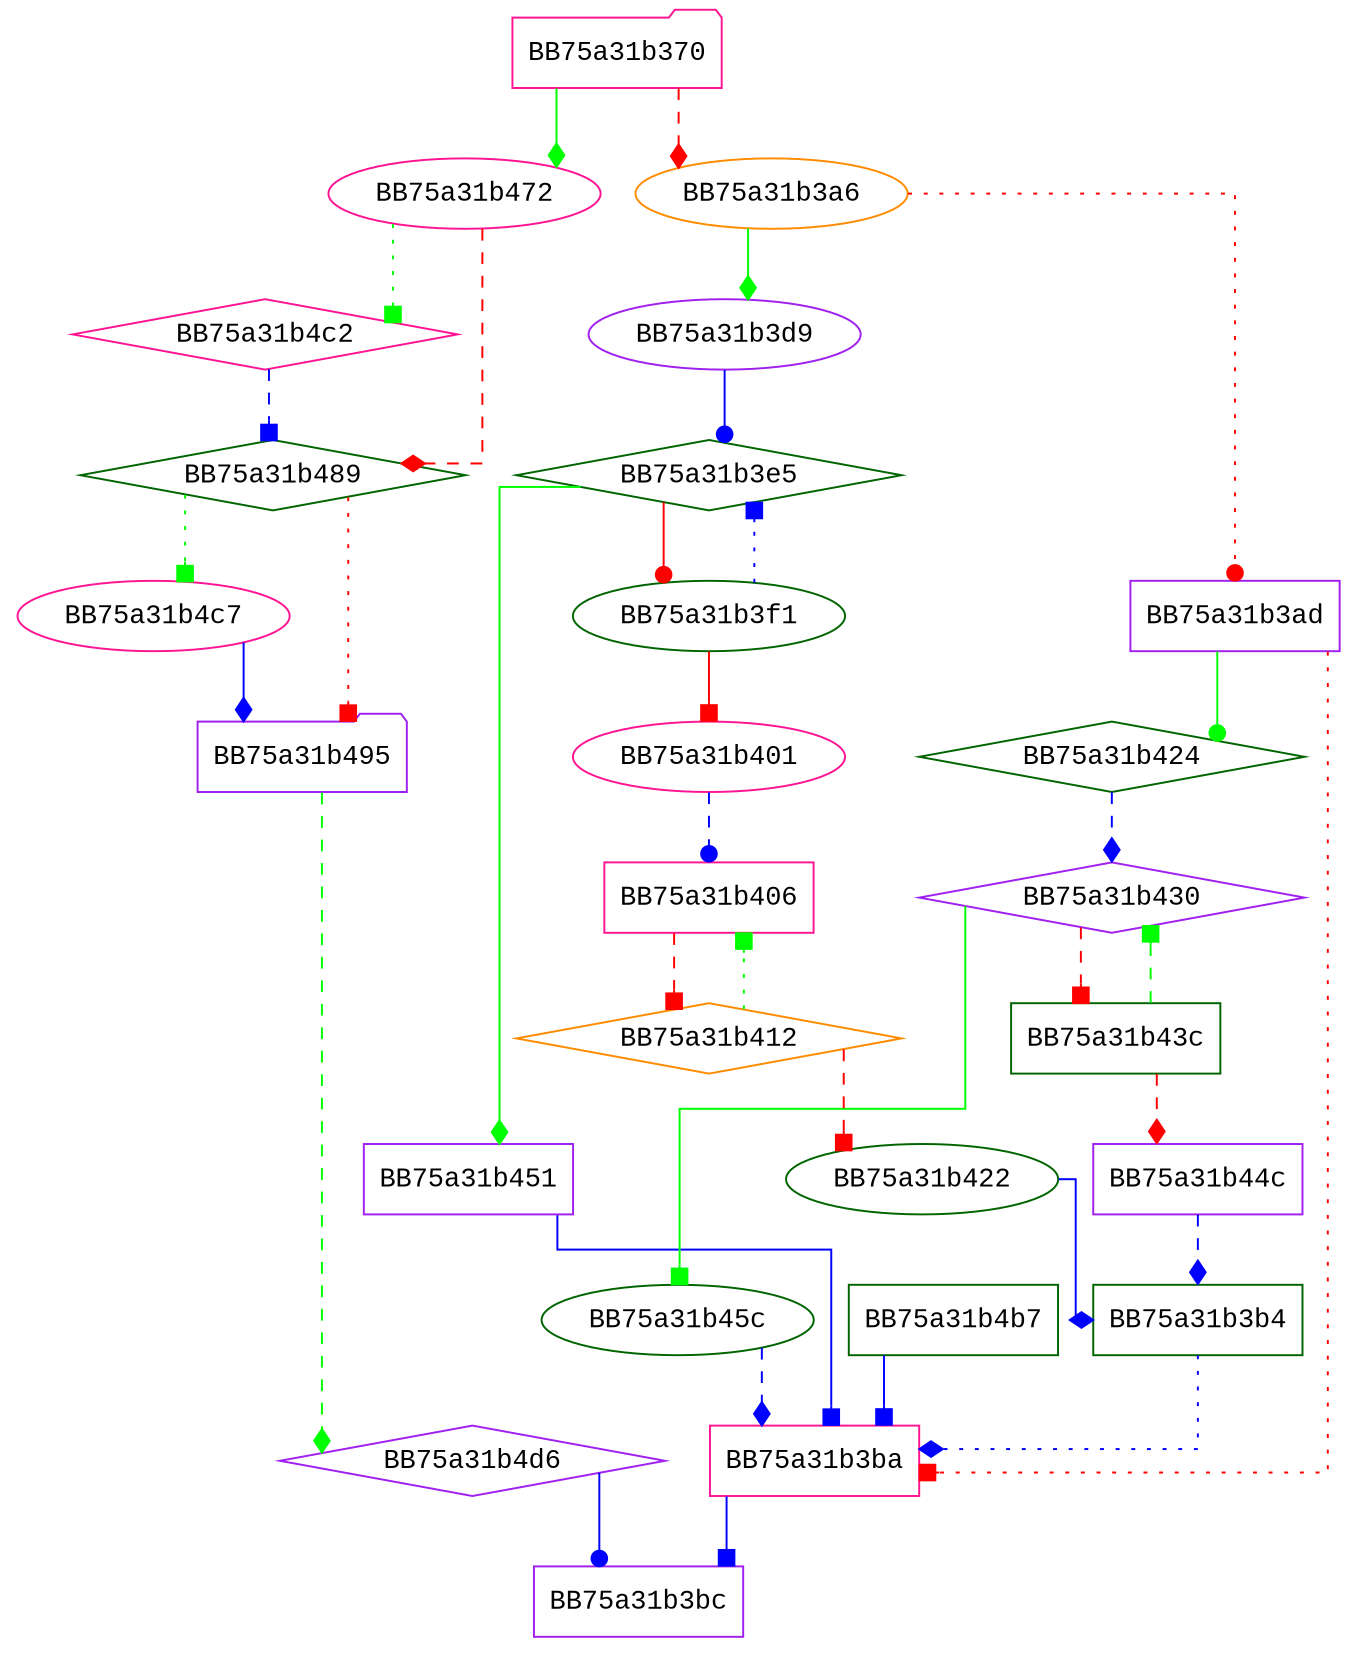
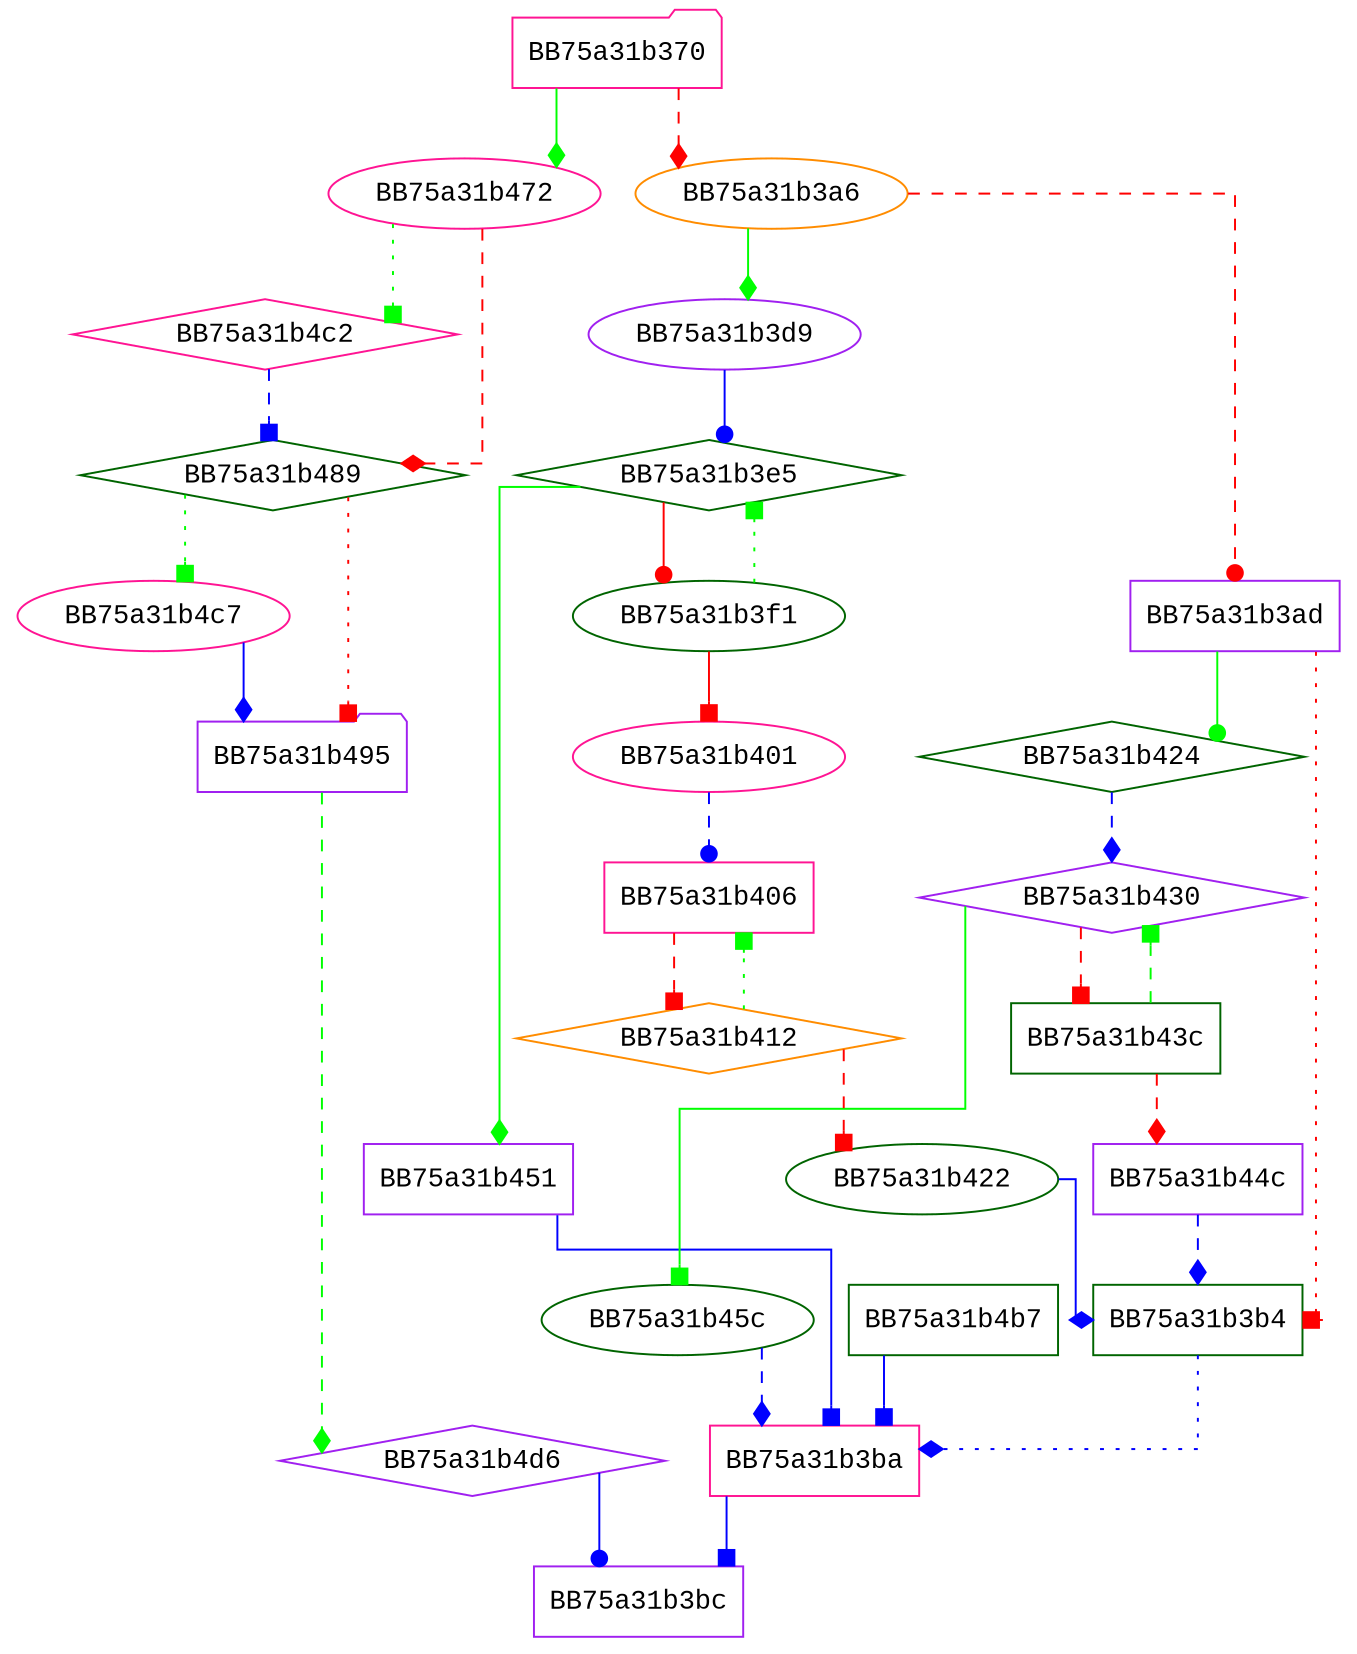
(1235, 216) -> (1235, 216)
(754, 552) -> (754, 552)
(1328, 1256) -> (1316, 987)
